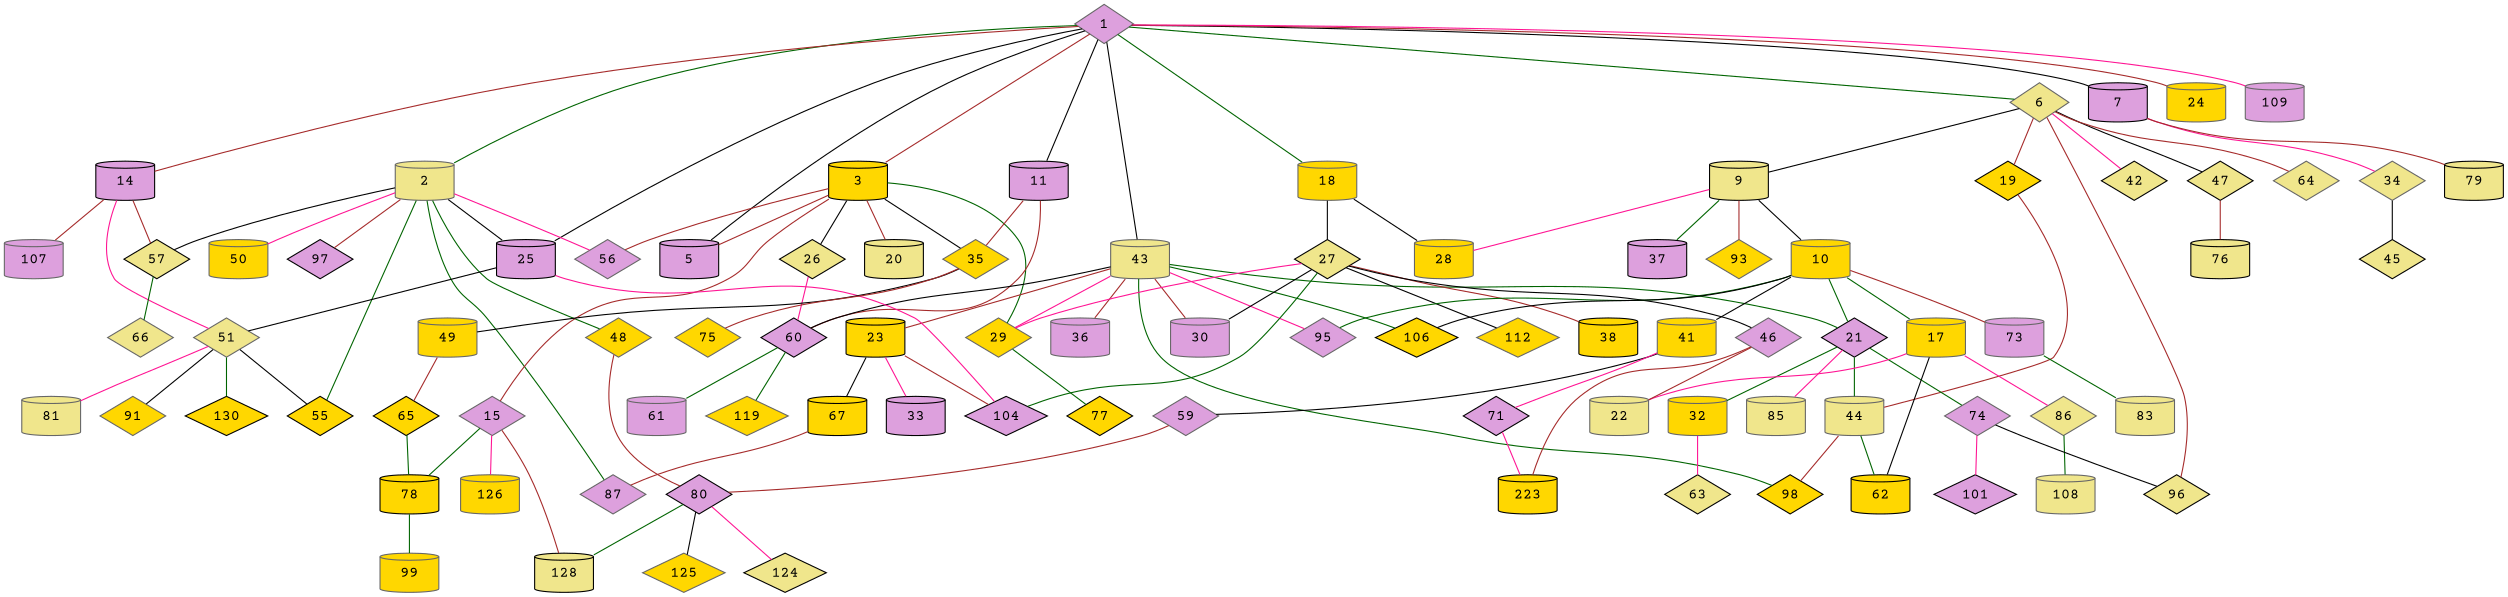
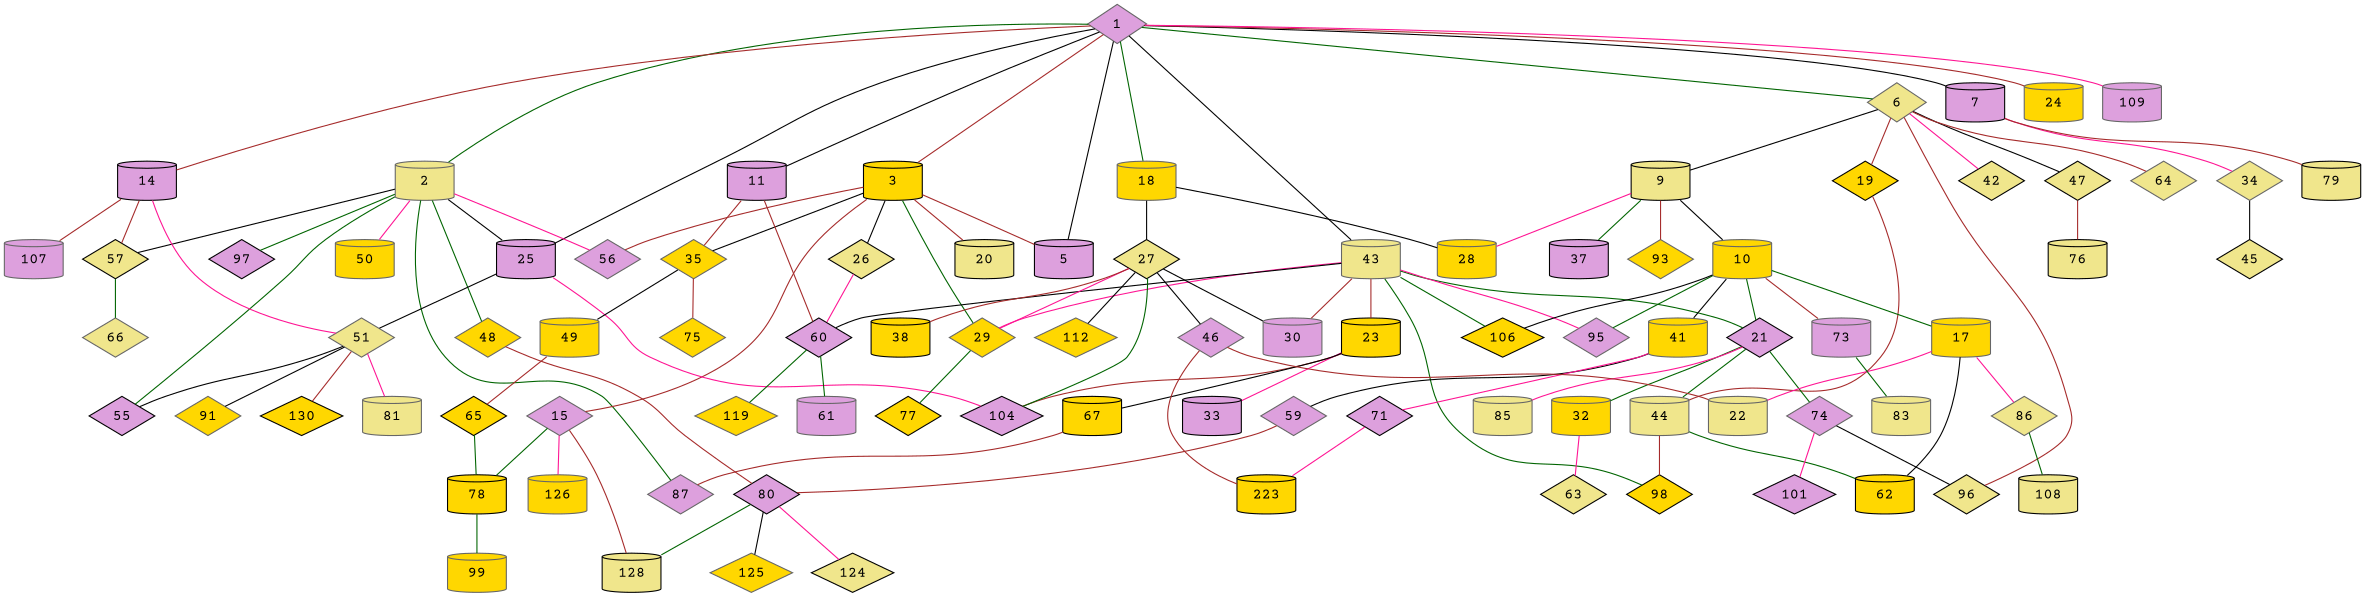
(367, 224) -> (328, 222)
(1080, 338) -> none
(226, 377) -> (332, 376)
(320, 416) -> (122, 416)
(2066, 494) -> (2048, 494)
